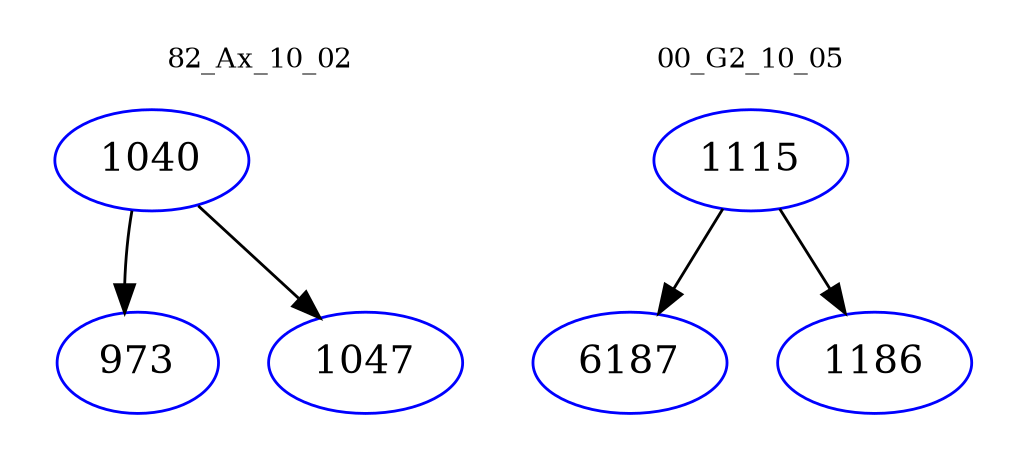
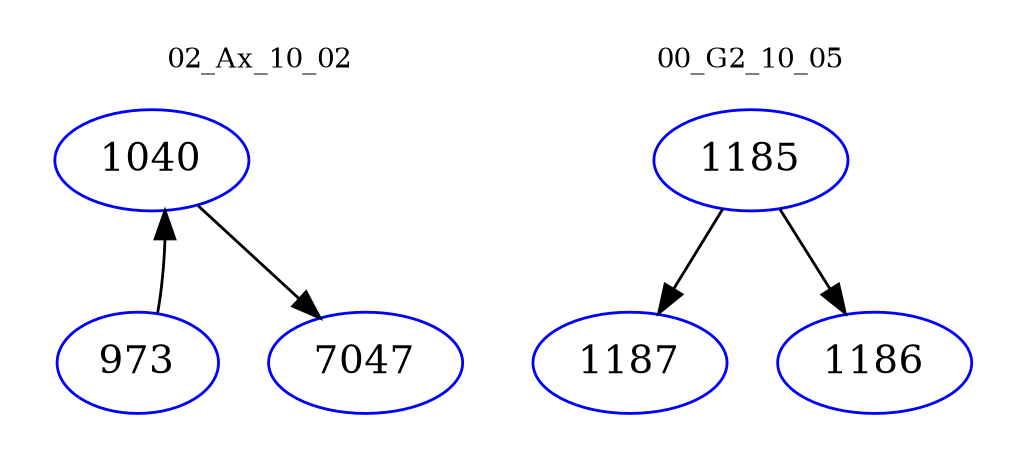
(260, 60) -> (260, 60)
(751, 160) -> (751, 160)
(127, 247) -> (163, 276)
(366, 363) -> (366, 363)
(630, 363) -> (630, 363)
